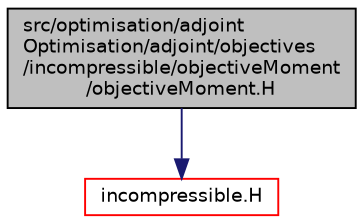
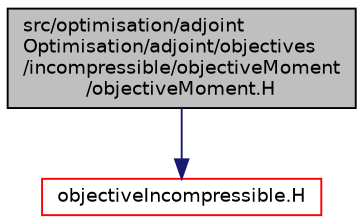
(182, 197) -> (182, 197)
